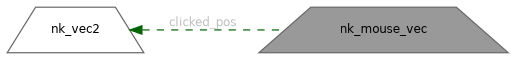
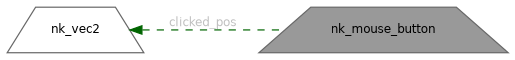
(384, 30) -> (384, 30)
